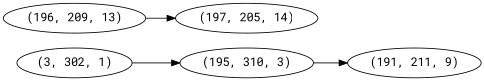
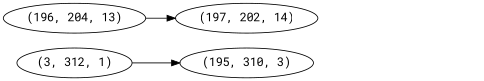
(74, 18) -> (74, 18)
(247, 18) -> (247, 18)
(74, 63) -> (74, 63)
(414, 63) -> none
